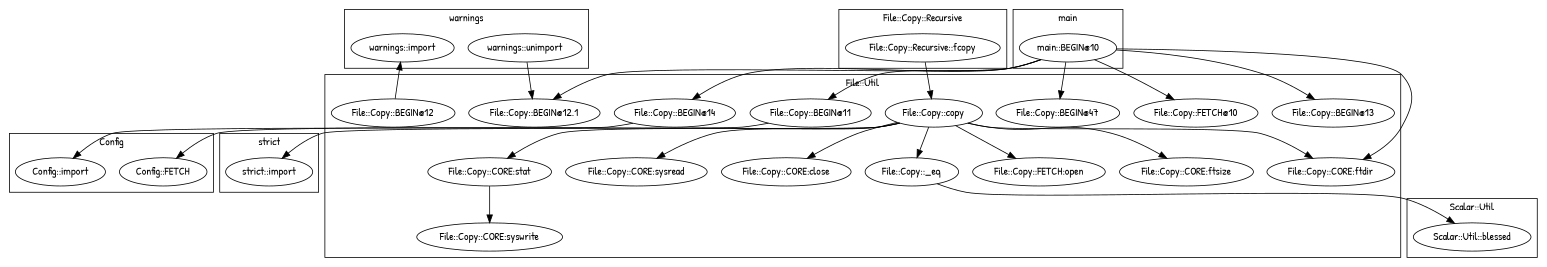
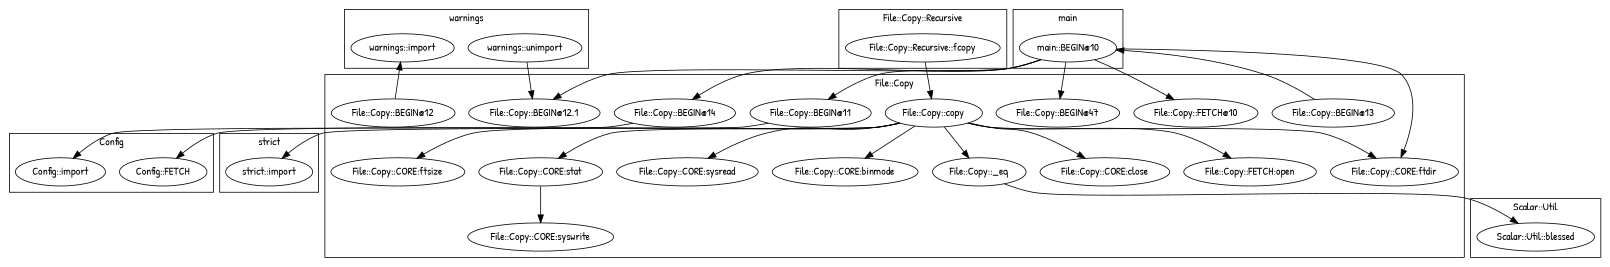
(1215, 62) -> (1223, 63)
(863, 84) -> (895, 84)
none -> (845, 172)
